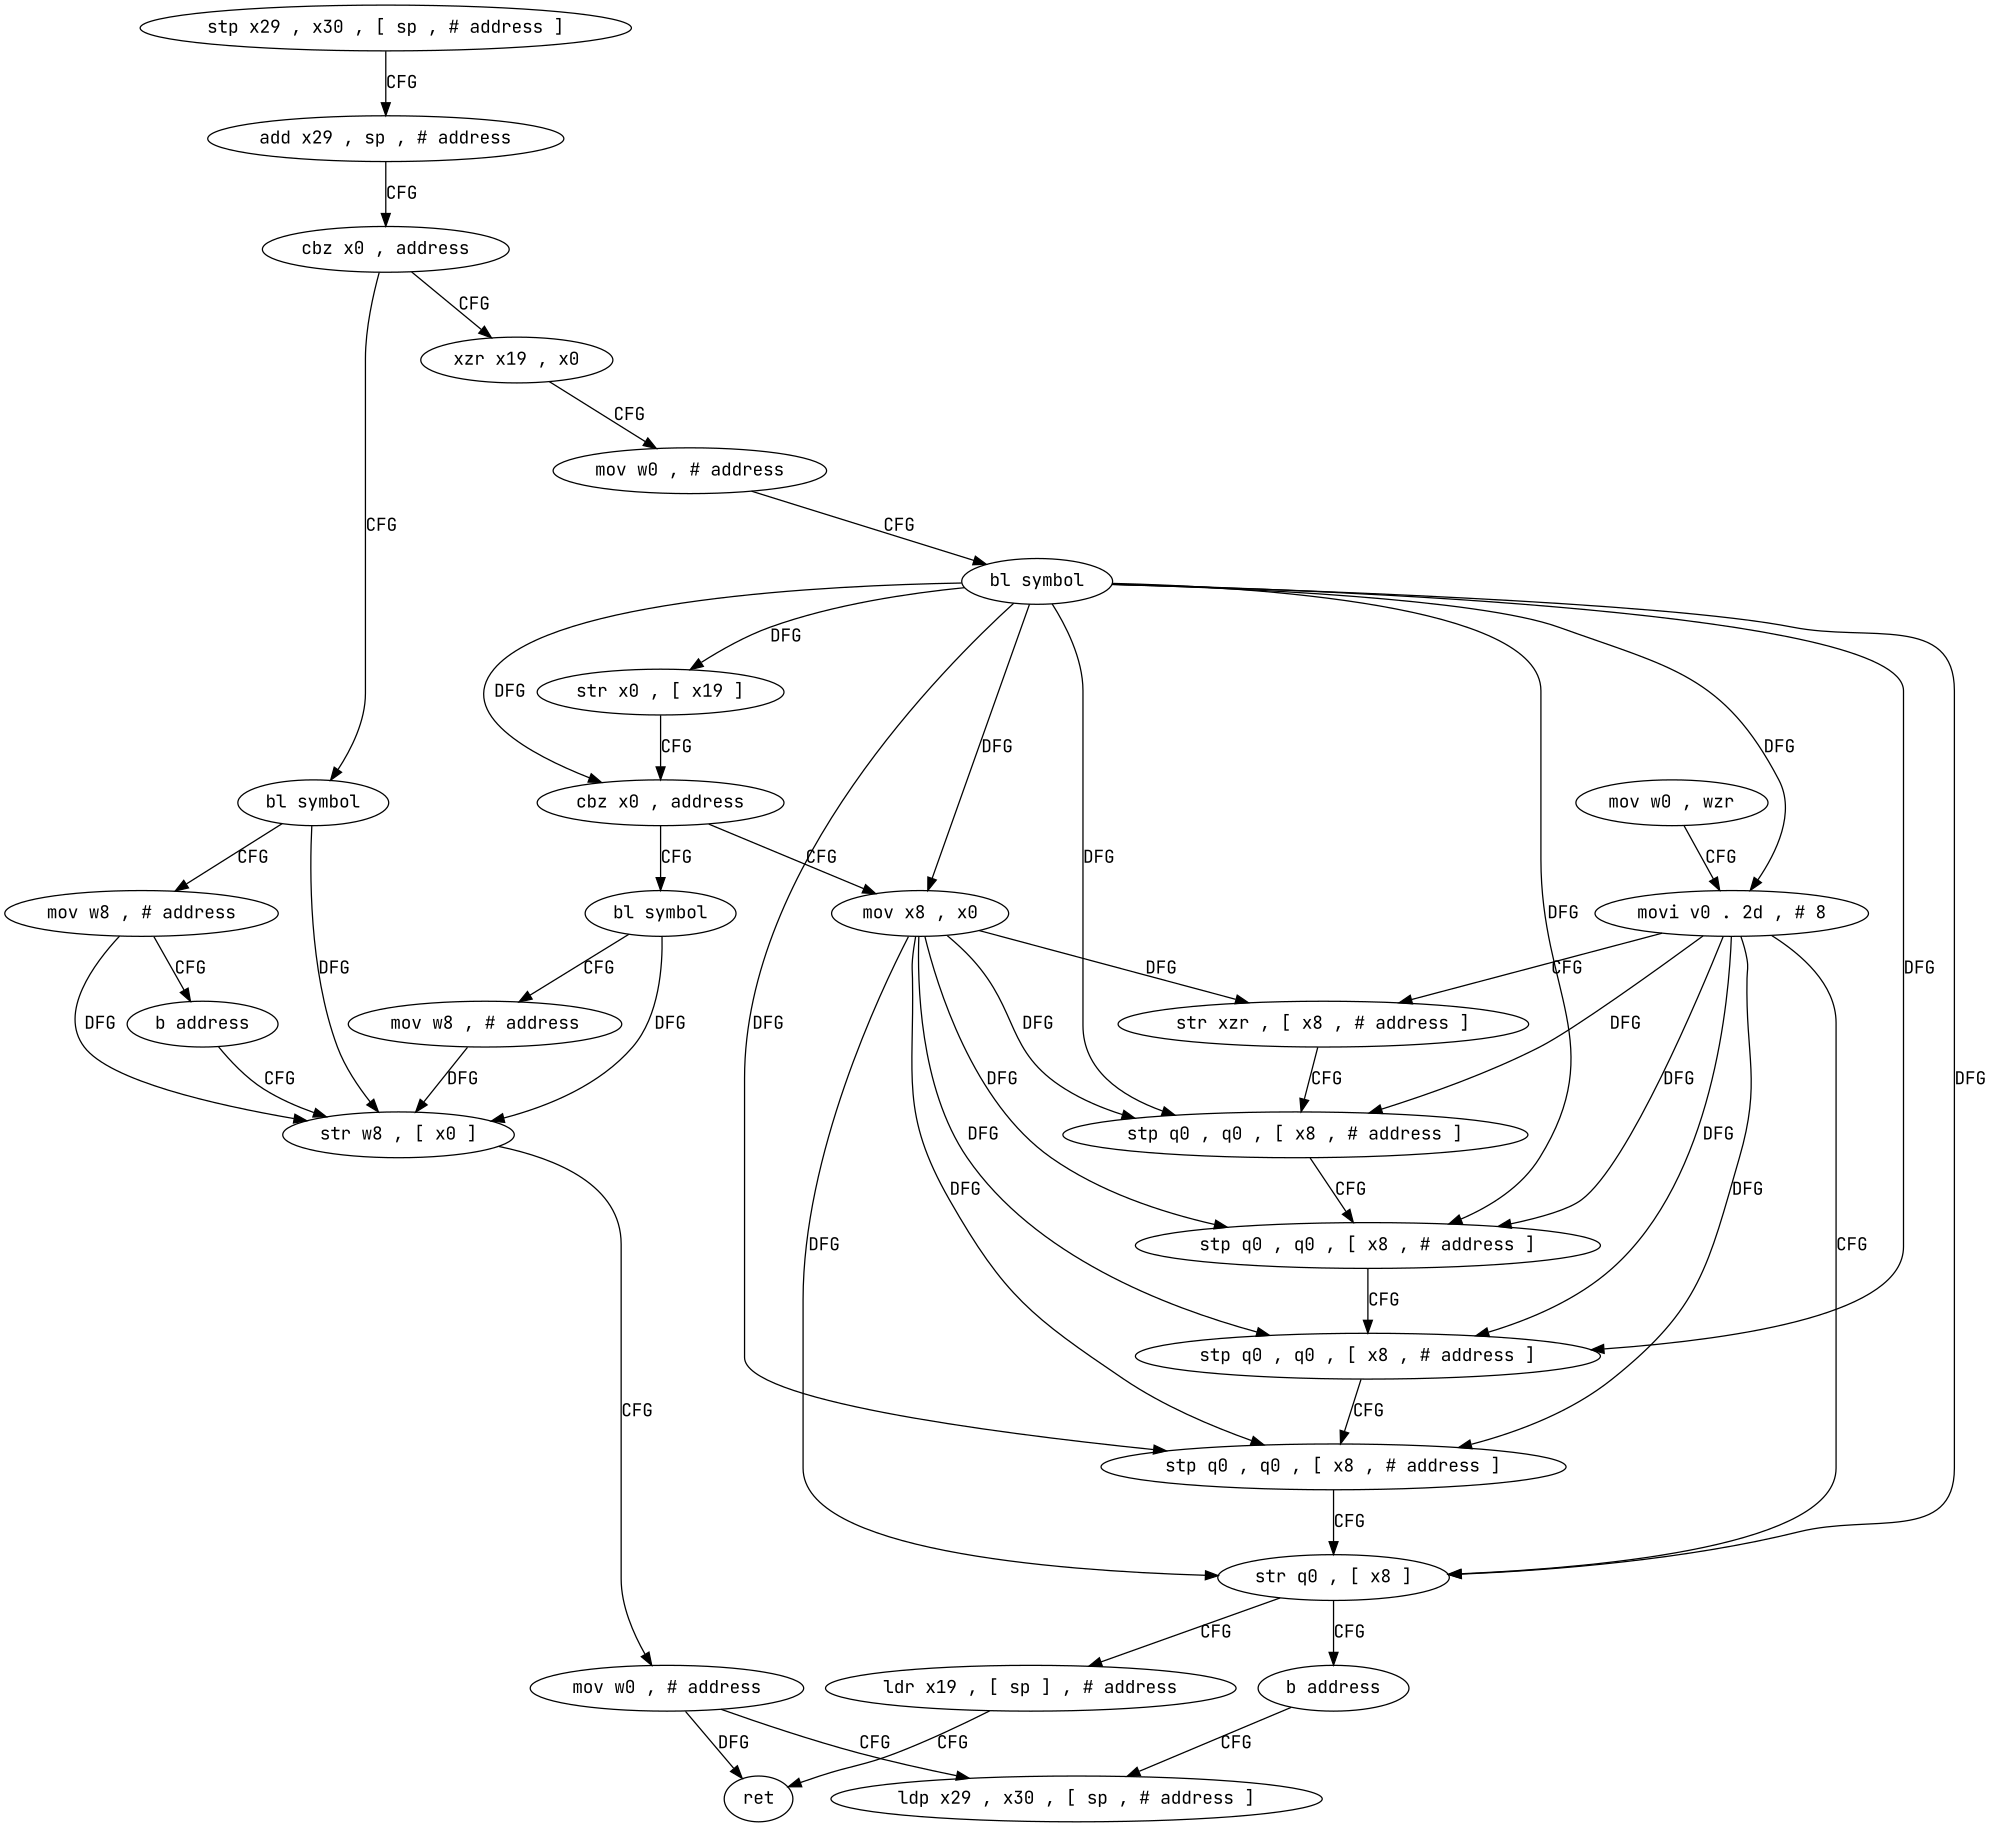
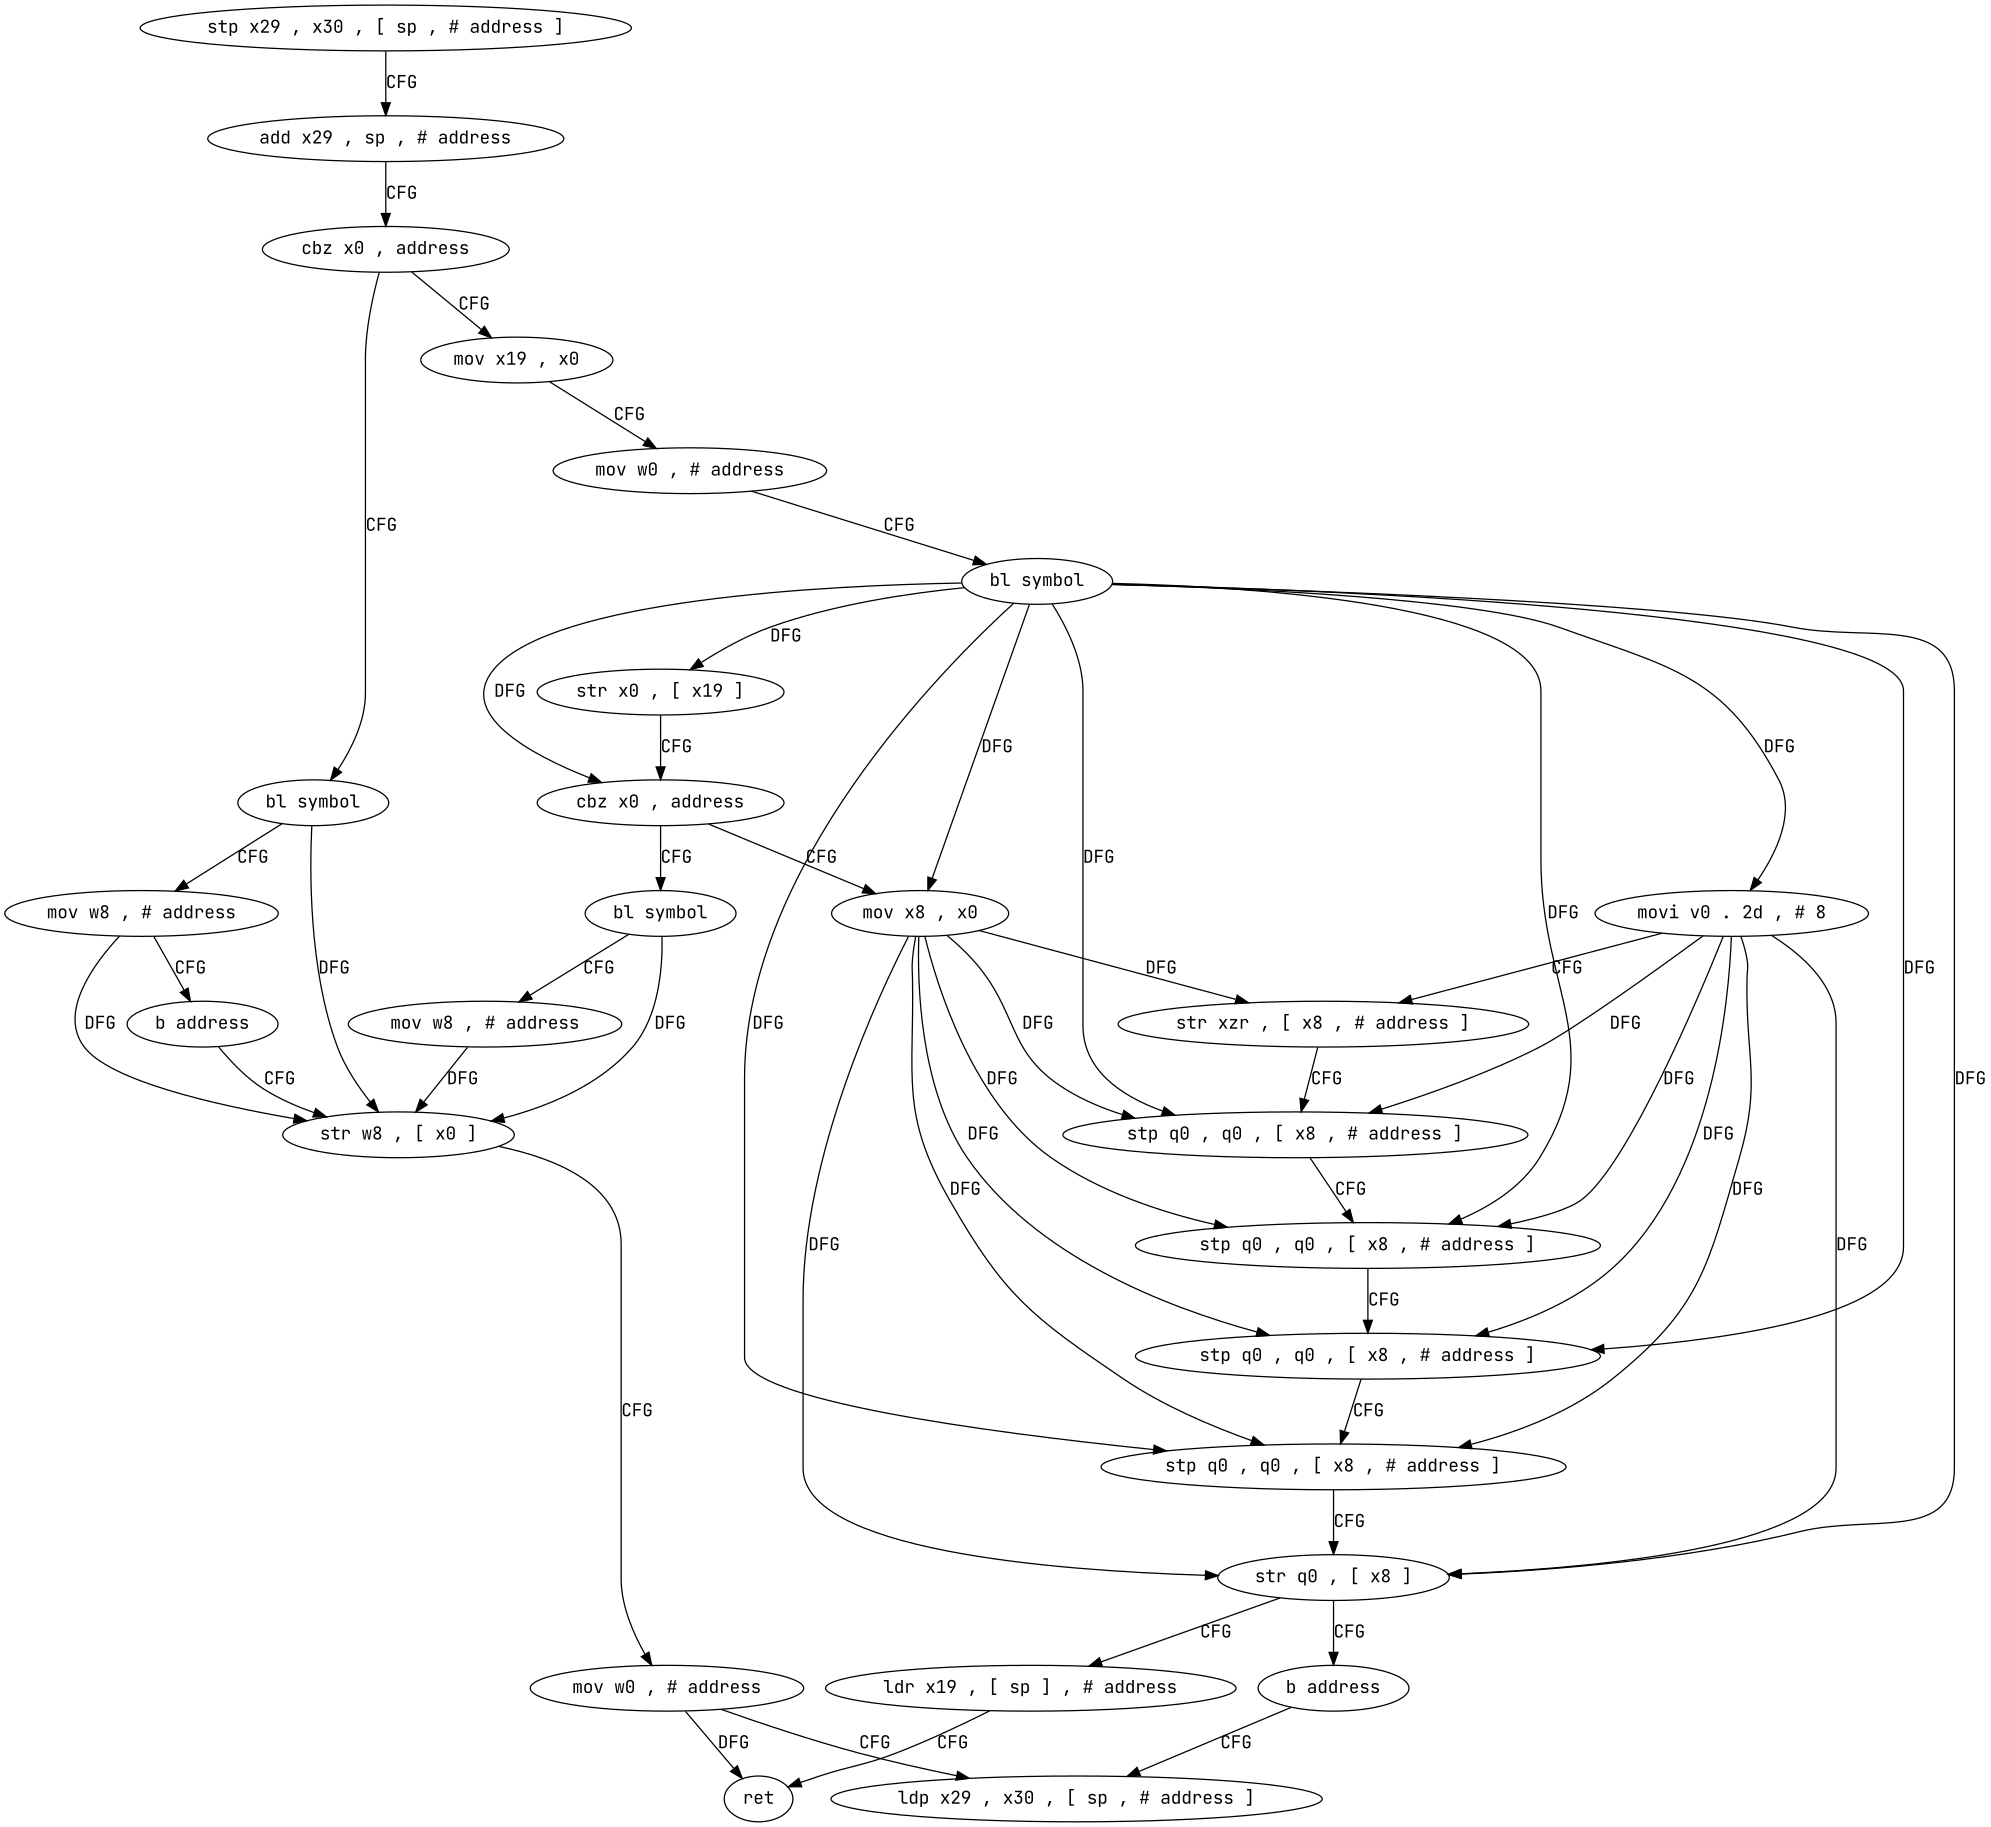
(517, 360) -> (517, 360)
(1672, 803) -> none
(1852, 1246) -> (1852, 1246)
